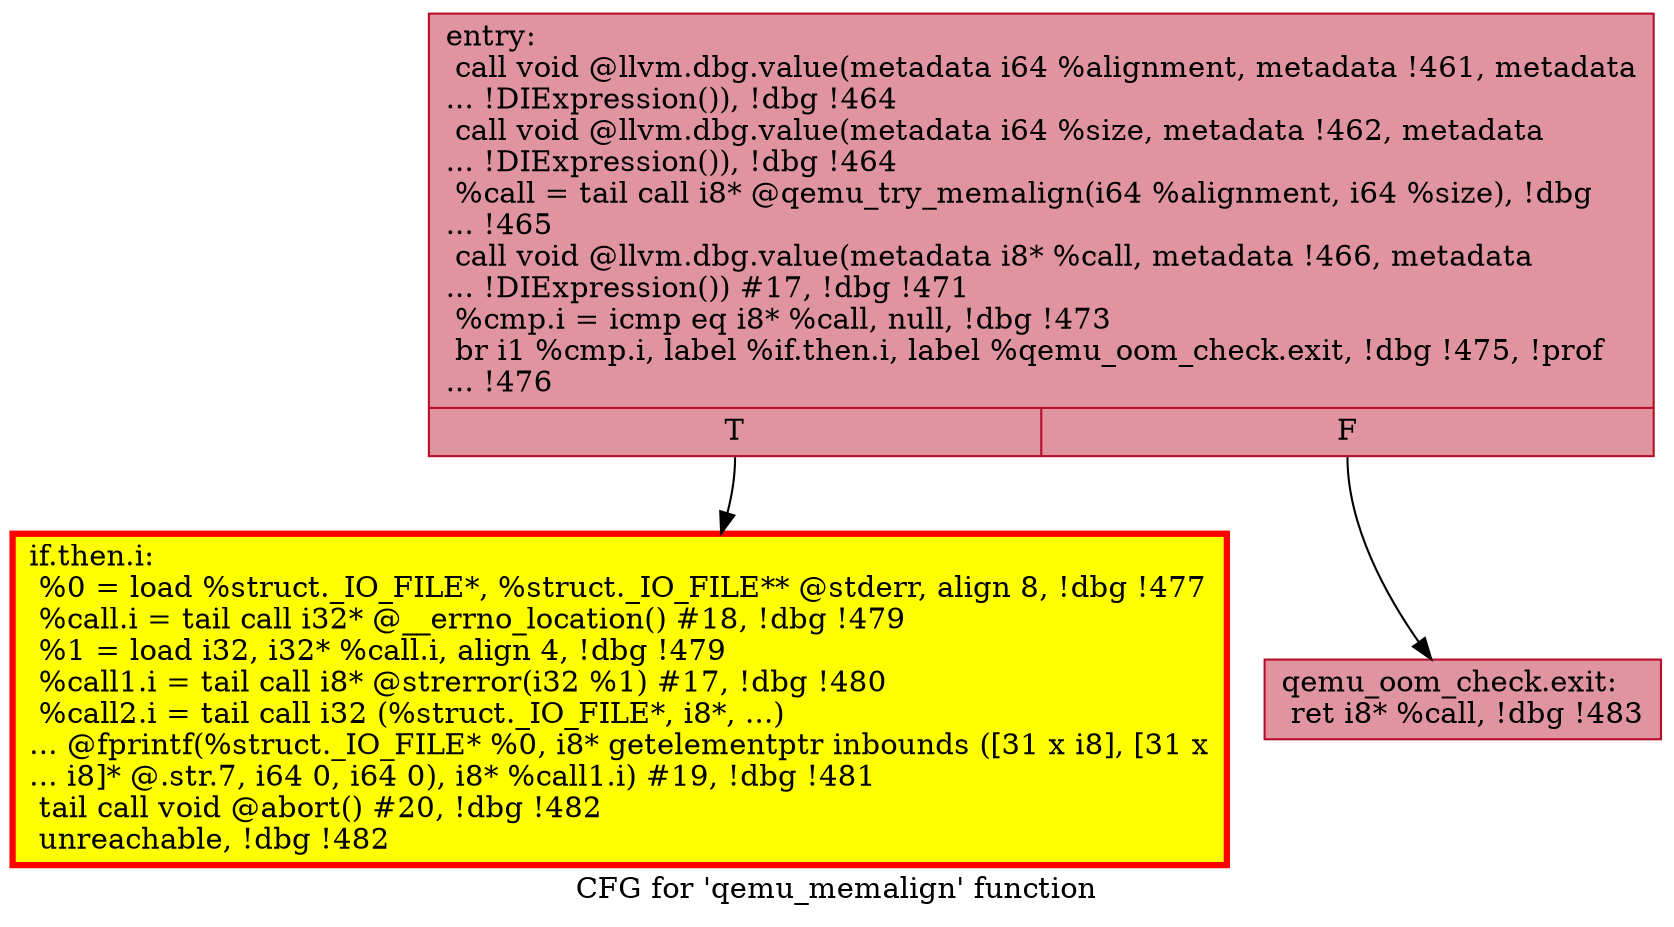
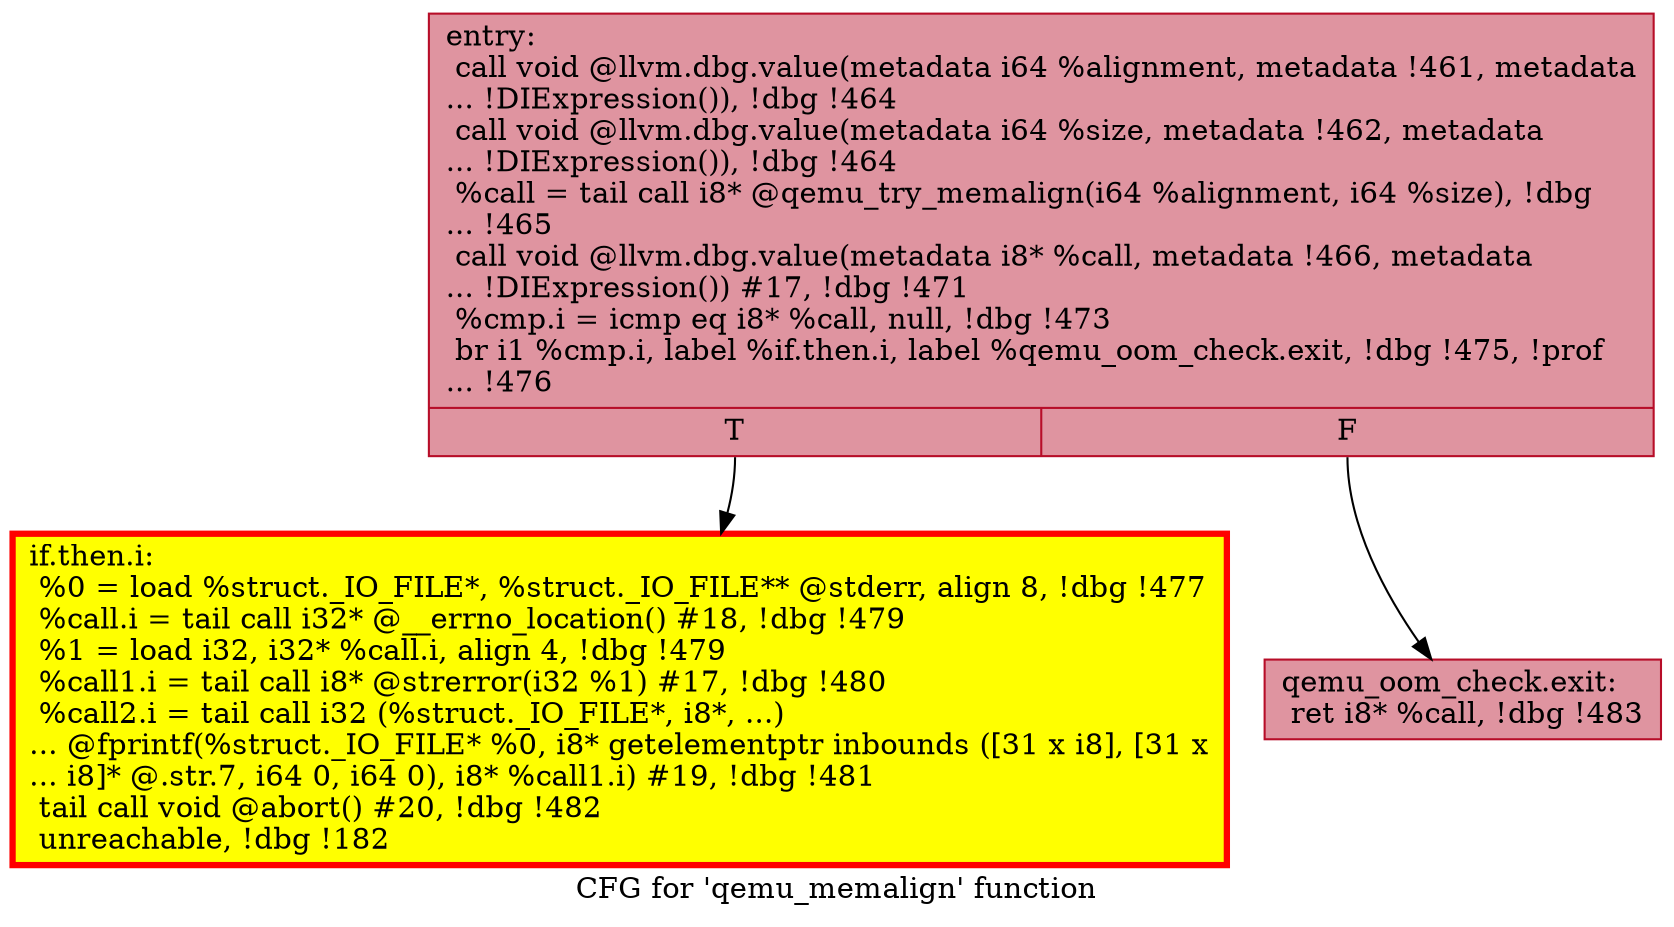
(210, 840) -> (210, 840)
